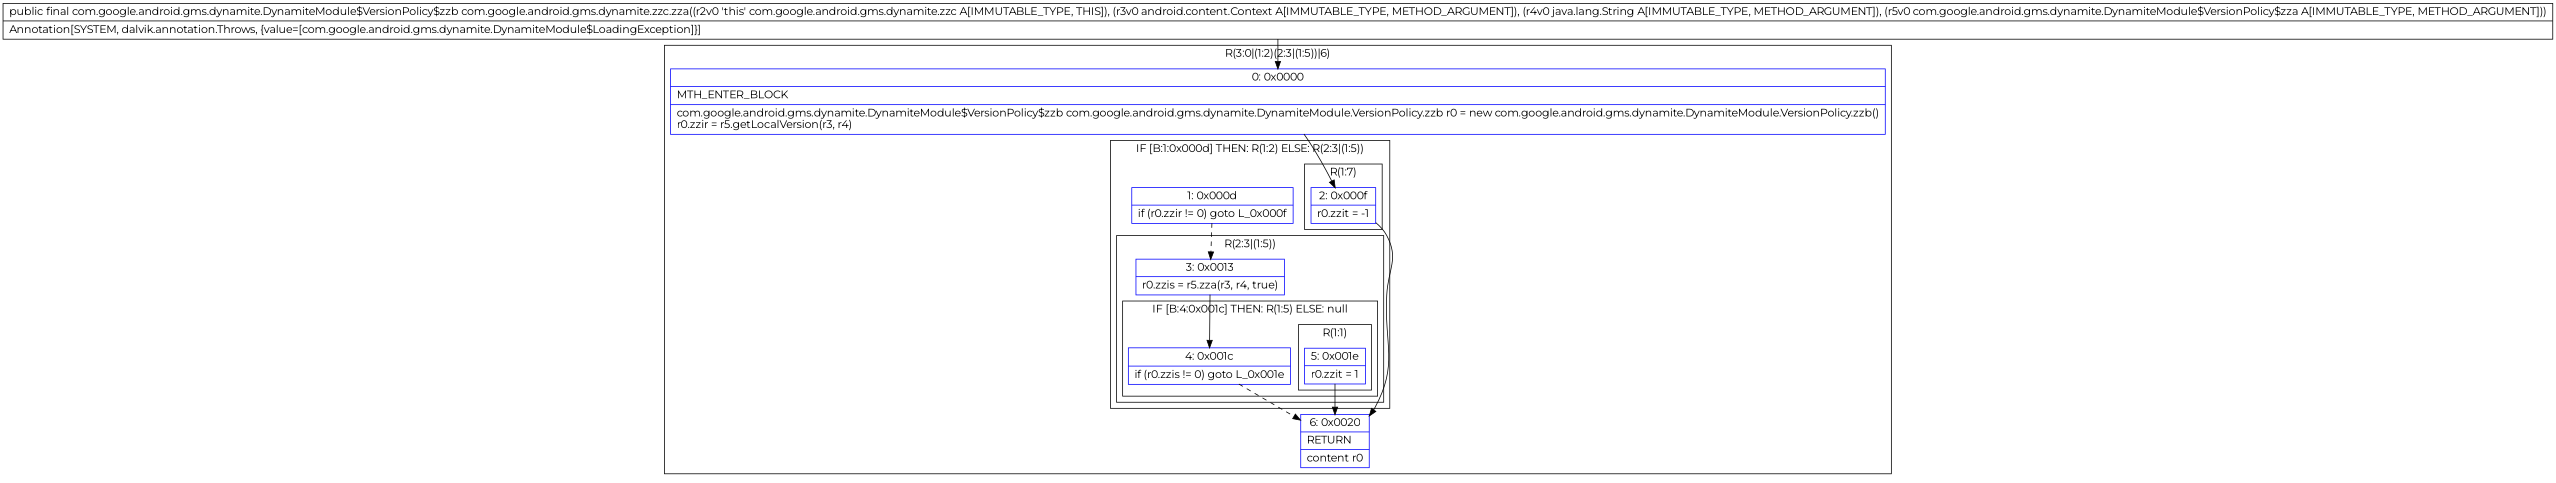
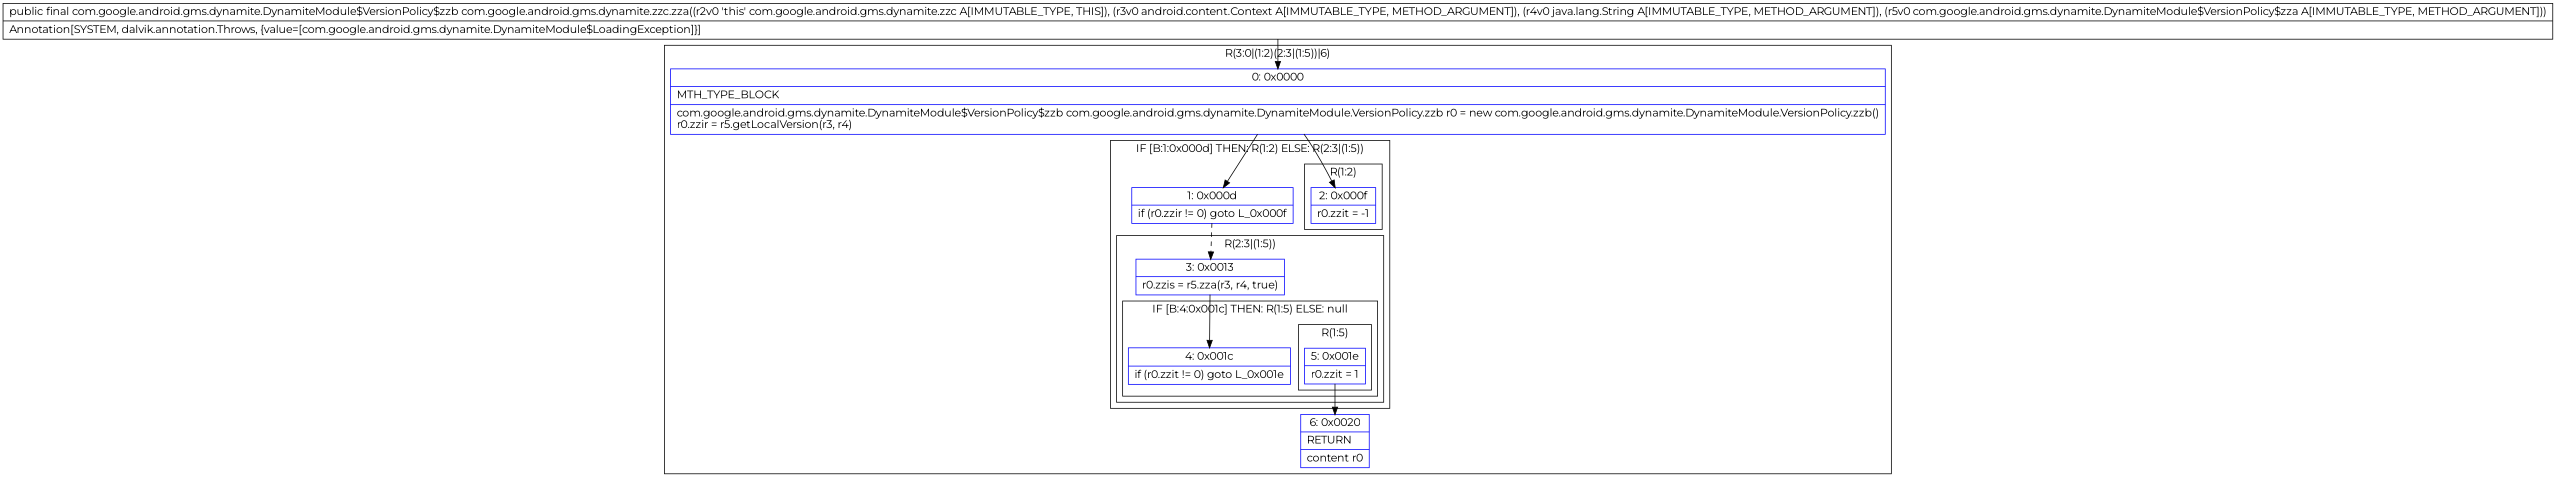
(733, 95) -> (728, 95)
none -> (1243, 158)
(1343, 173) -> (1343, 173)
(1387, 315) -> none
(1335, 333) -> (1335, 333)
(1209, 375) -> (1209, 375)
(1266, 400) -> none
